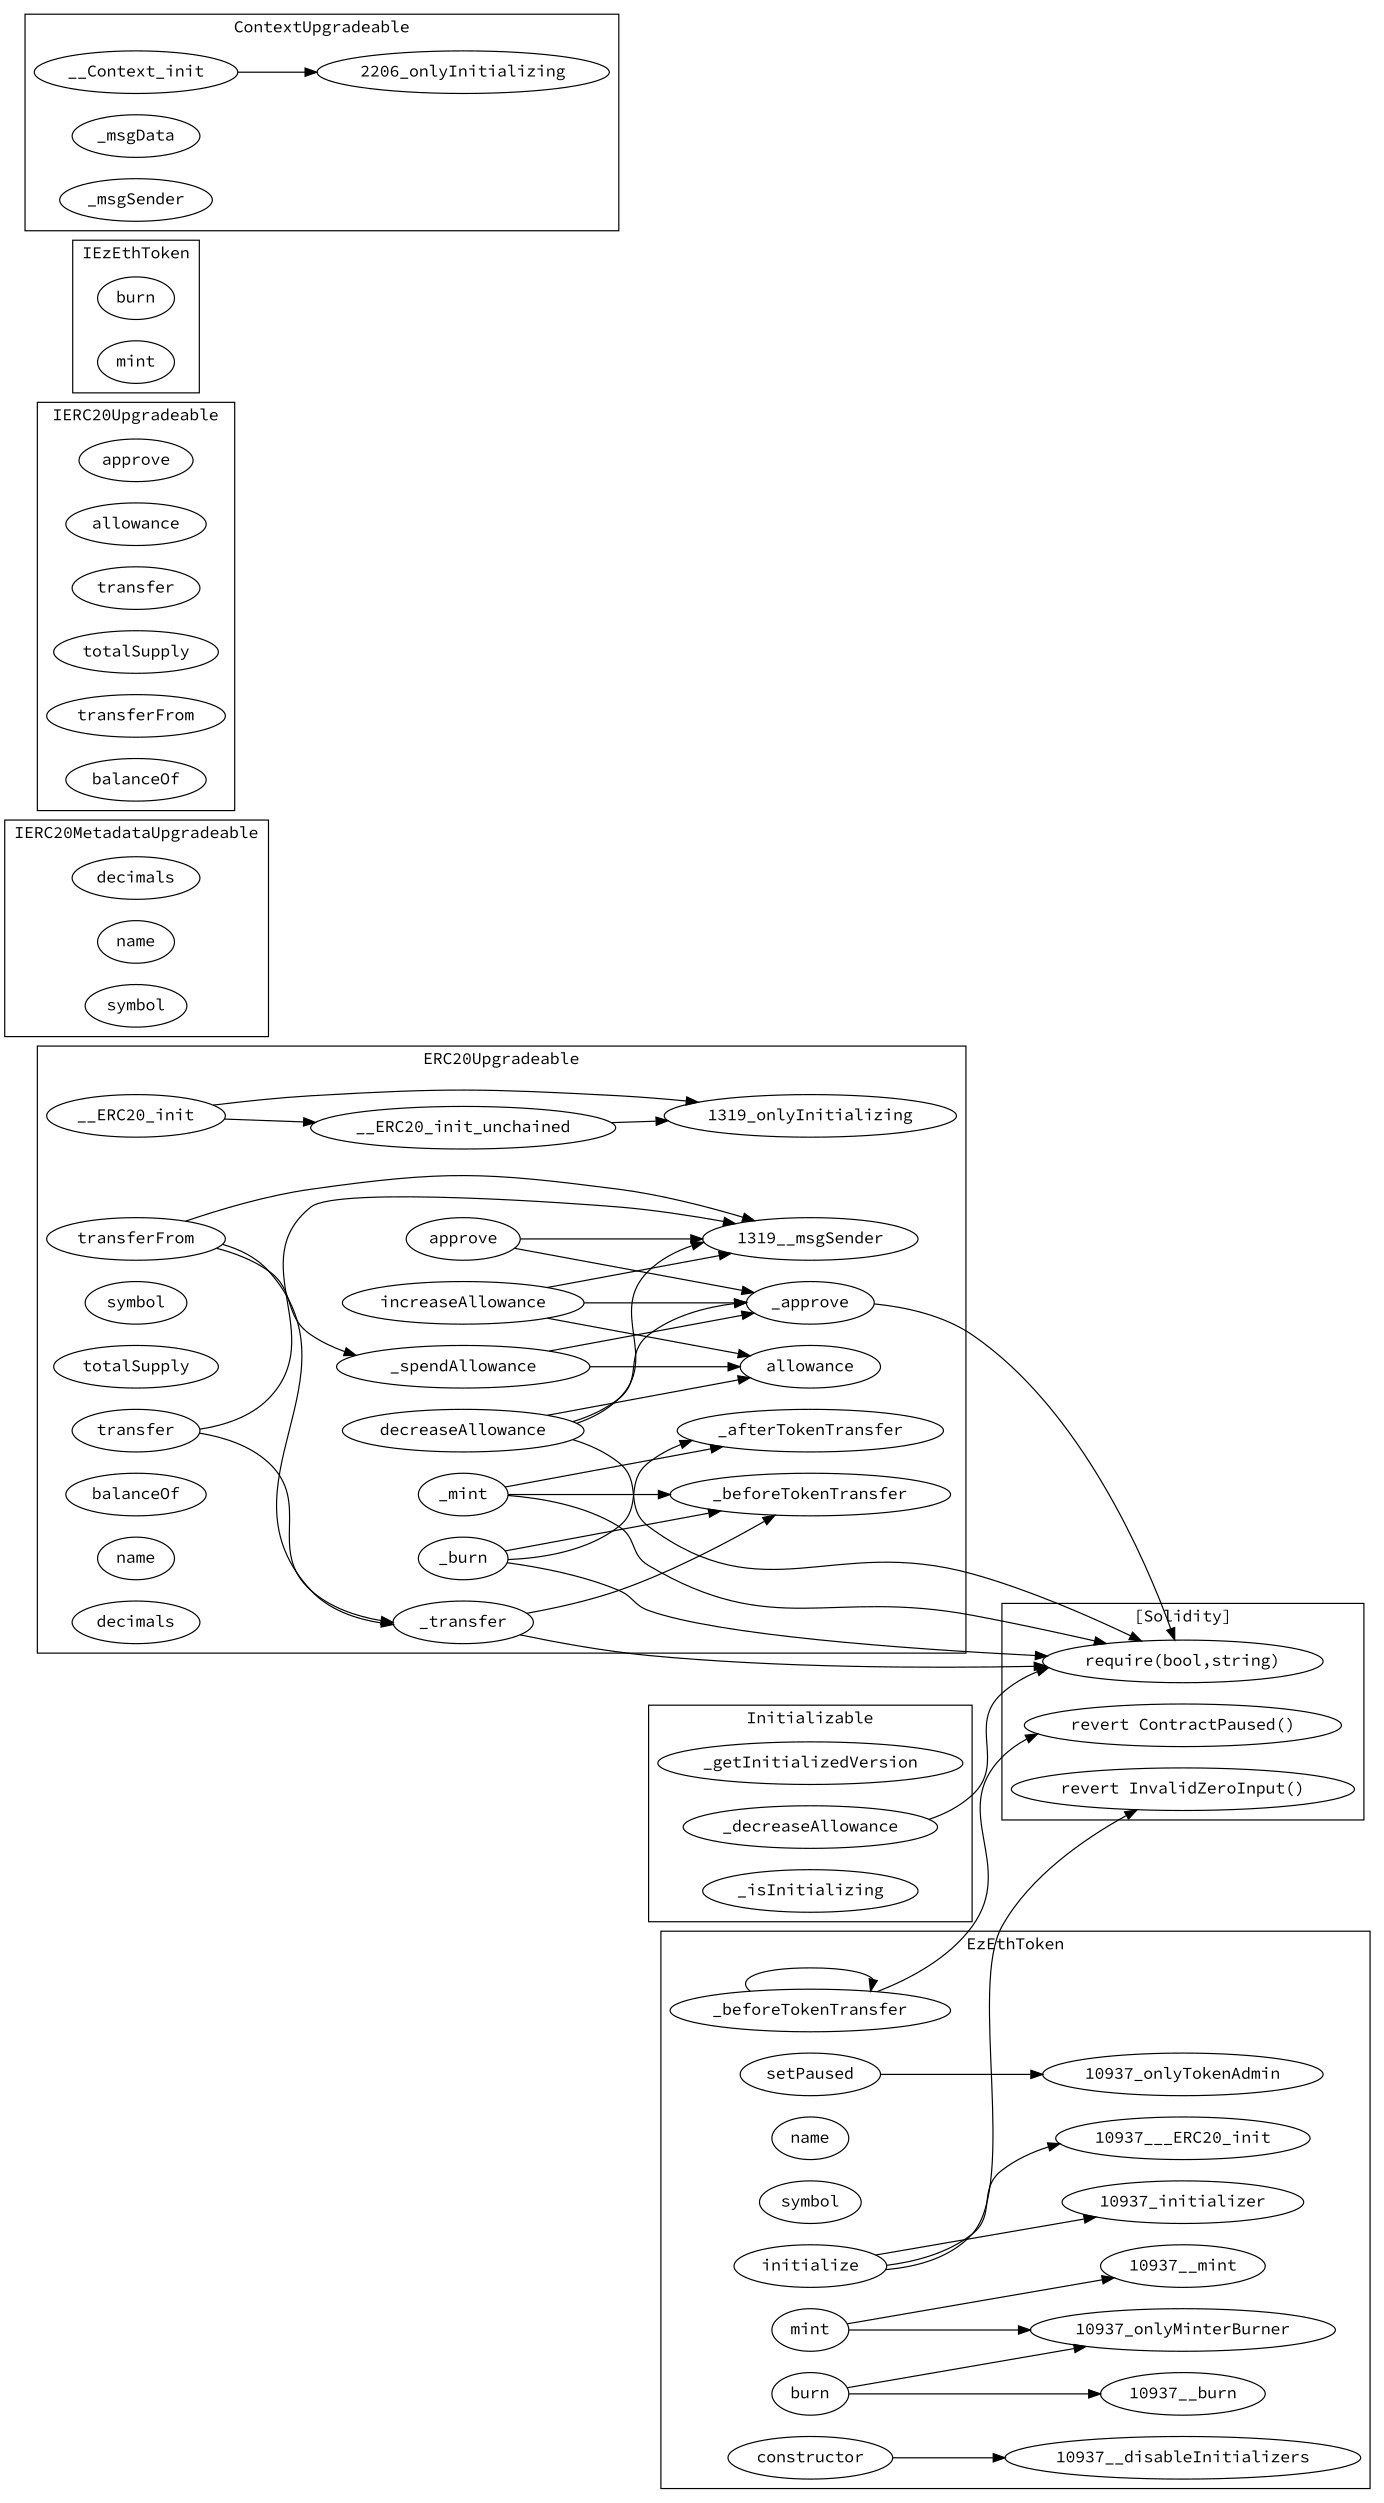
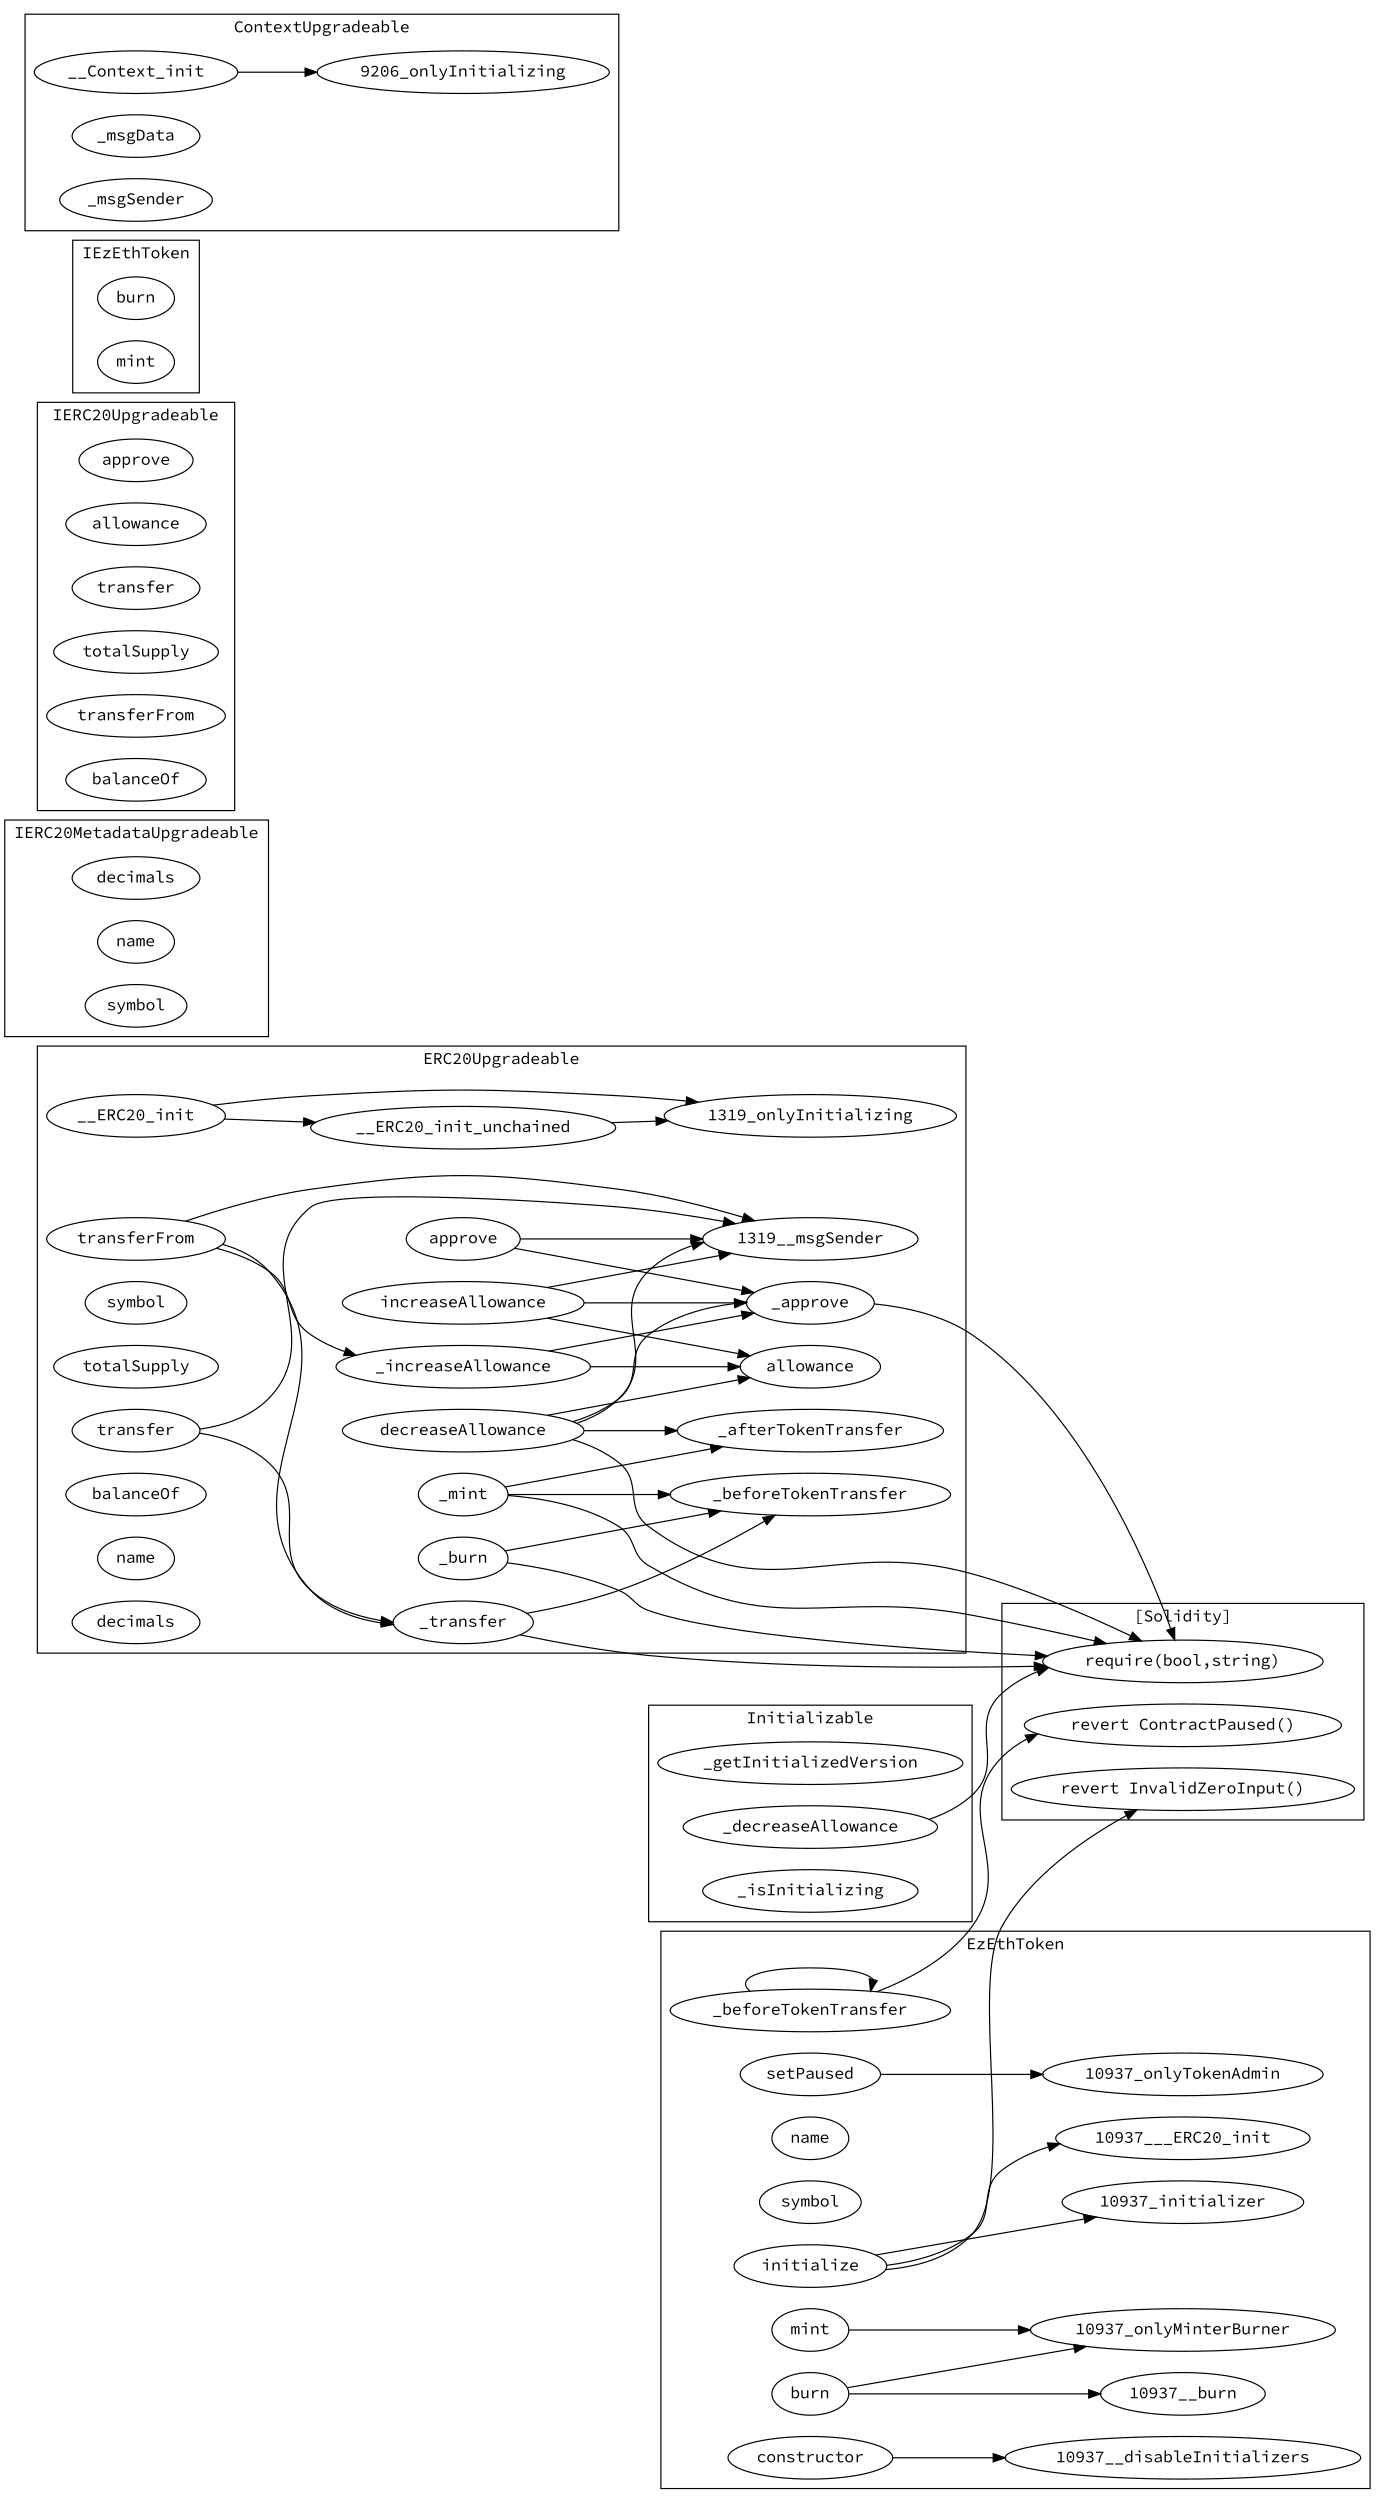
(463, 72) -> (463, 72)
(463, 1367) -> (463, 1367)
(624, 1521) -> (625, 1431)
(1183, 2266) -> none
